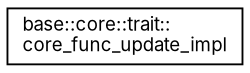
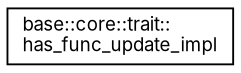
(125, 36) -> (120, 36)
